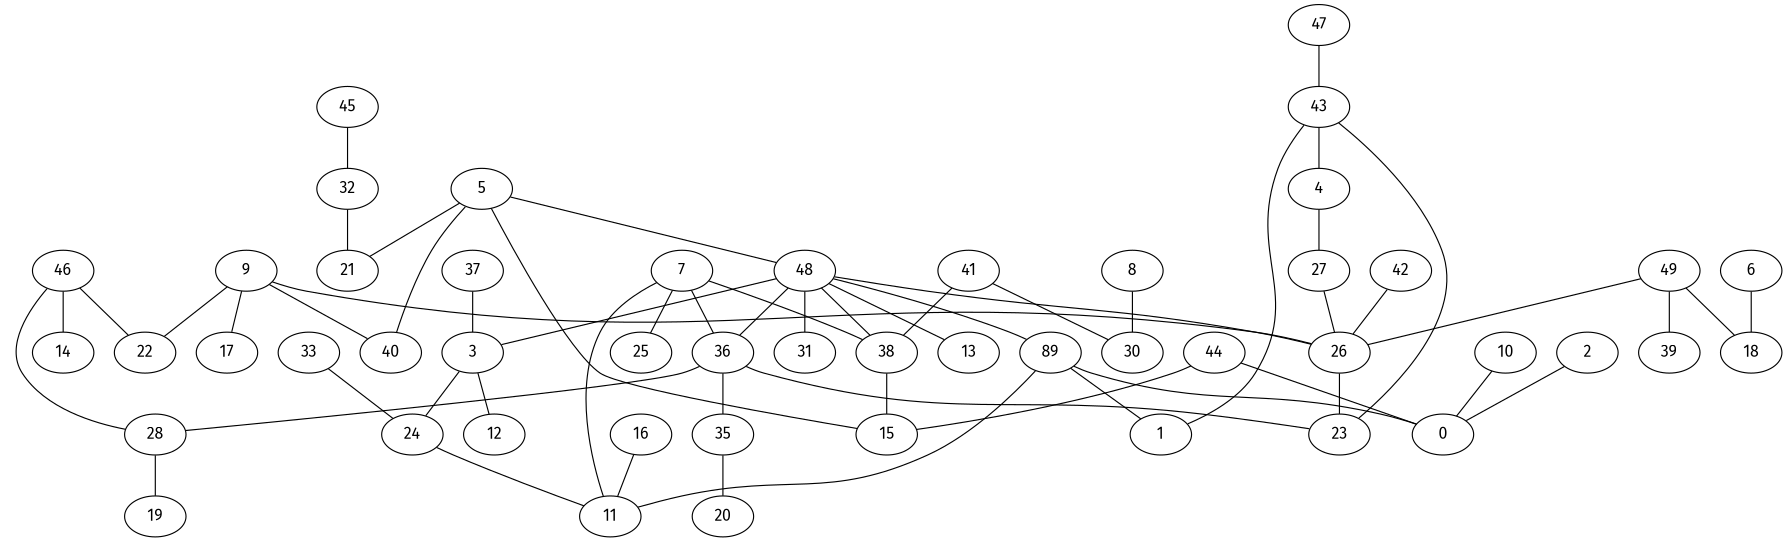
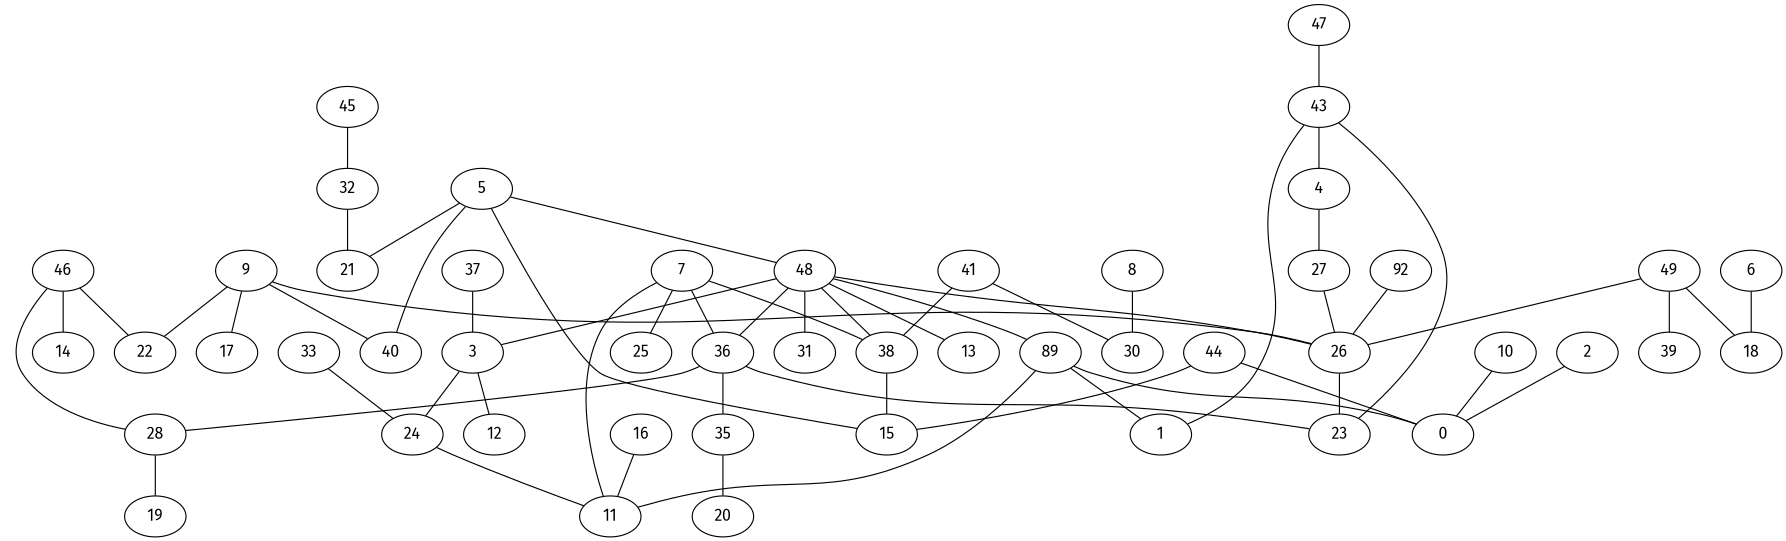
(1401, 271) -> (1401, 271)
